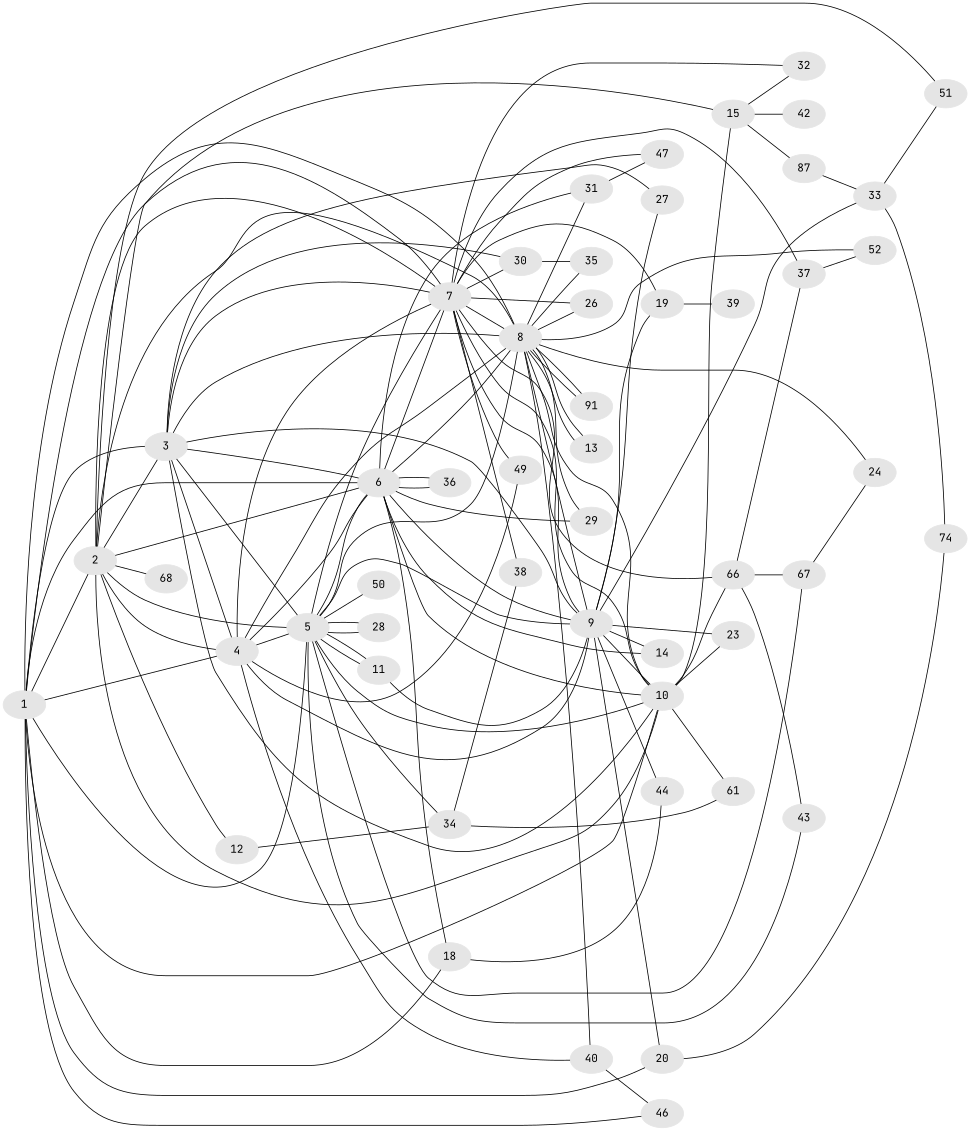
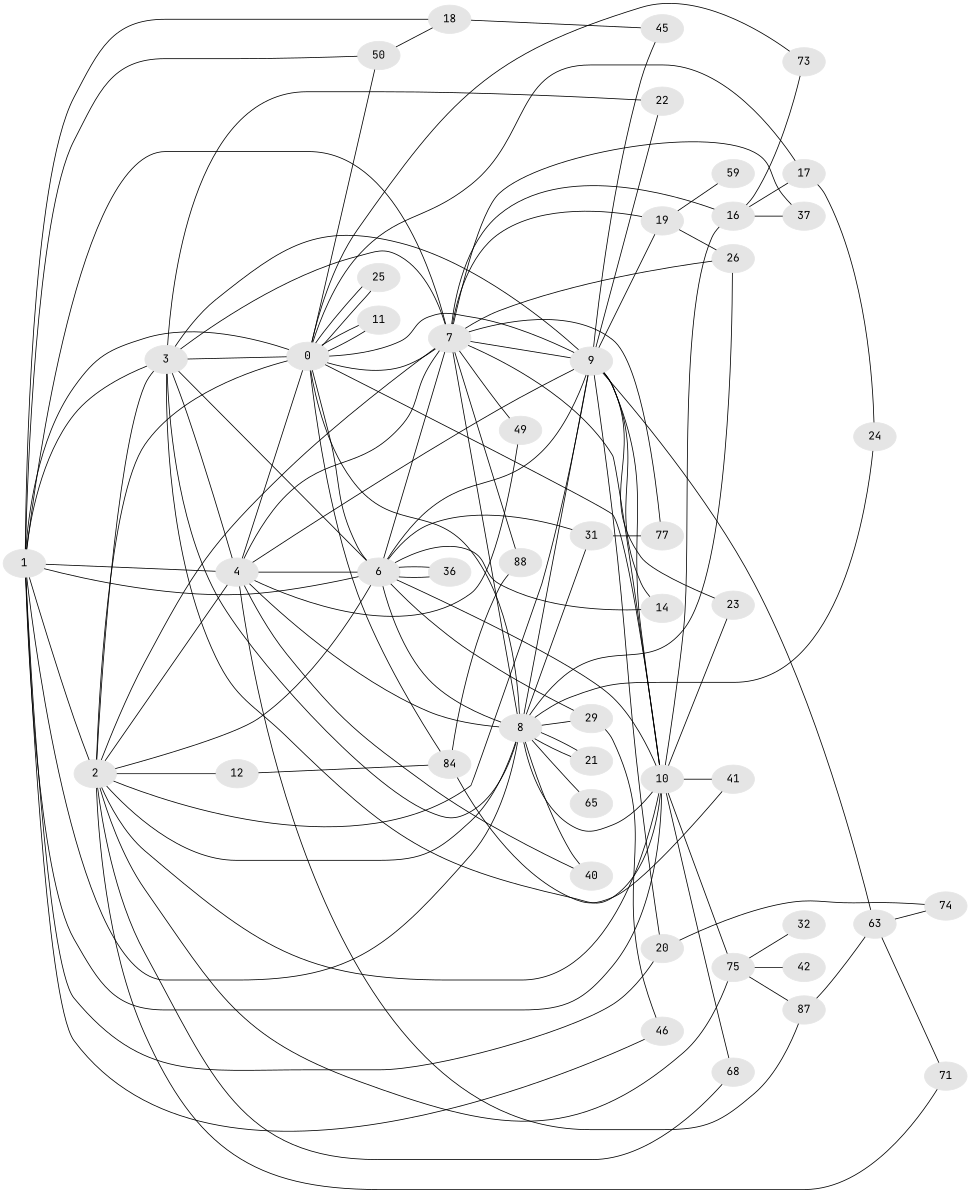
(548, 75) -> none
(946, 94) -> (946, 1076)
(733, 114) -> (733, 967)
(662, 154) -> (662, 536)
none -> (60, 183)
(875, 196) -> (875, 924)
(662, 200) -> (662, 101)
none -> (698, 240)
(875, 250) -> none
(521, 261) -> none
(591, 261) -> (591, 804)
(733, 304) -> (733, 174)
(591, 406) -> (591, 761)
(591, 449) -> none
(521, 573) -> (521, 563)
(733, 575) -> (733, 216)
(804, 575) -> (804, 174)
(308, 628) -> (308, 356)
(379, 628) -> (379, 278)
(505, 724) -> (481, 759)
(417, 731) -> (414, 37)
(662, 791) -> (662, 29)
(733, 791) -> (733, 779)
(804, 818) -> (804, 62)
(450, 825) -> (450, 764)
none -> (697, 926)
none -> (403, 1029)
(627, 1086) -> (635, 857)
